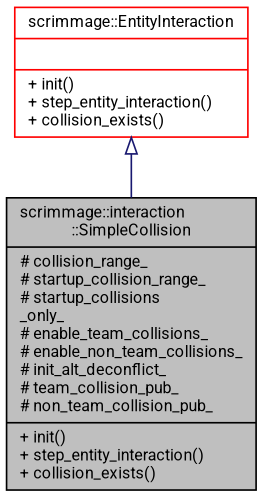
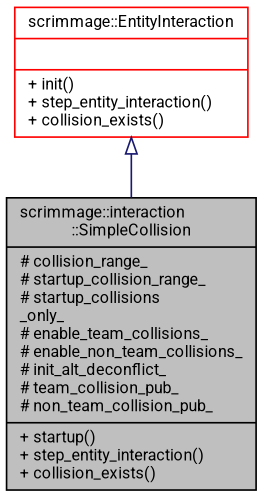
(44, 438) -> (58, 438)
